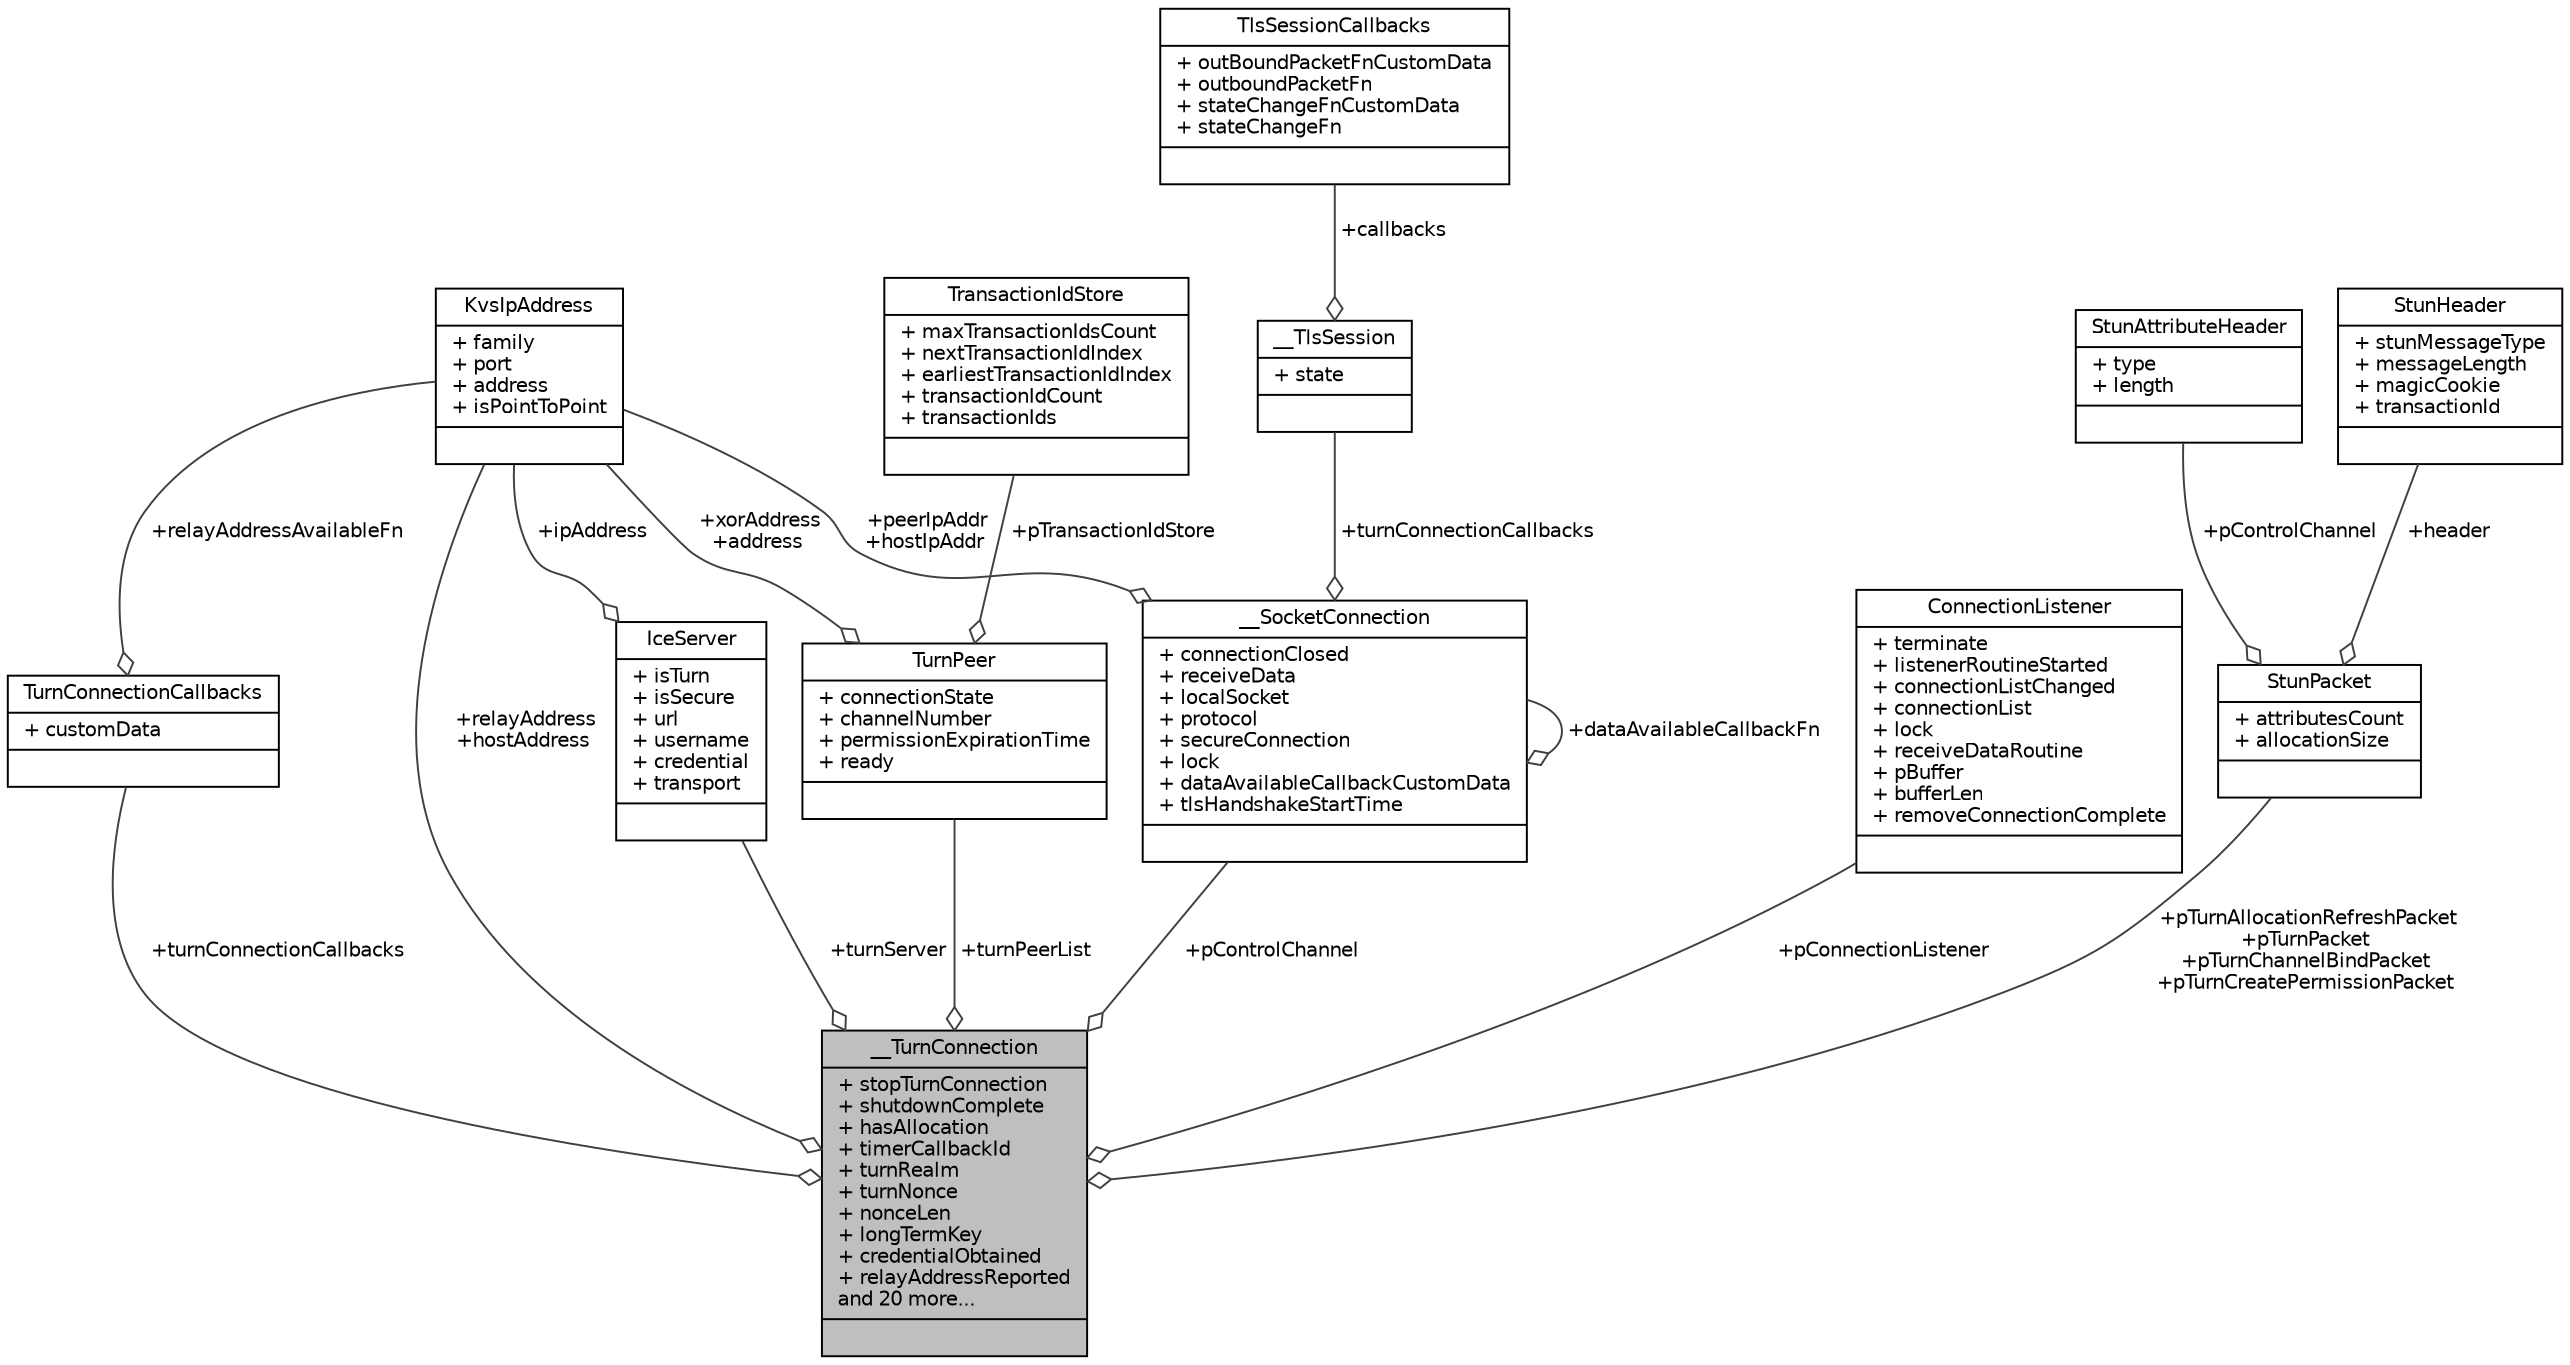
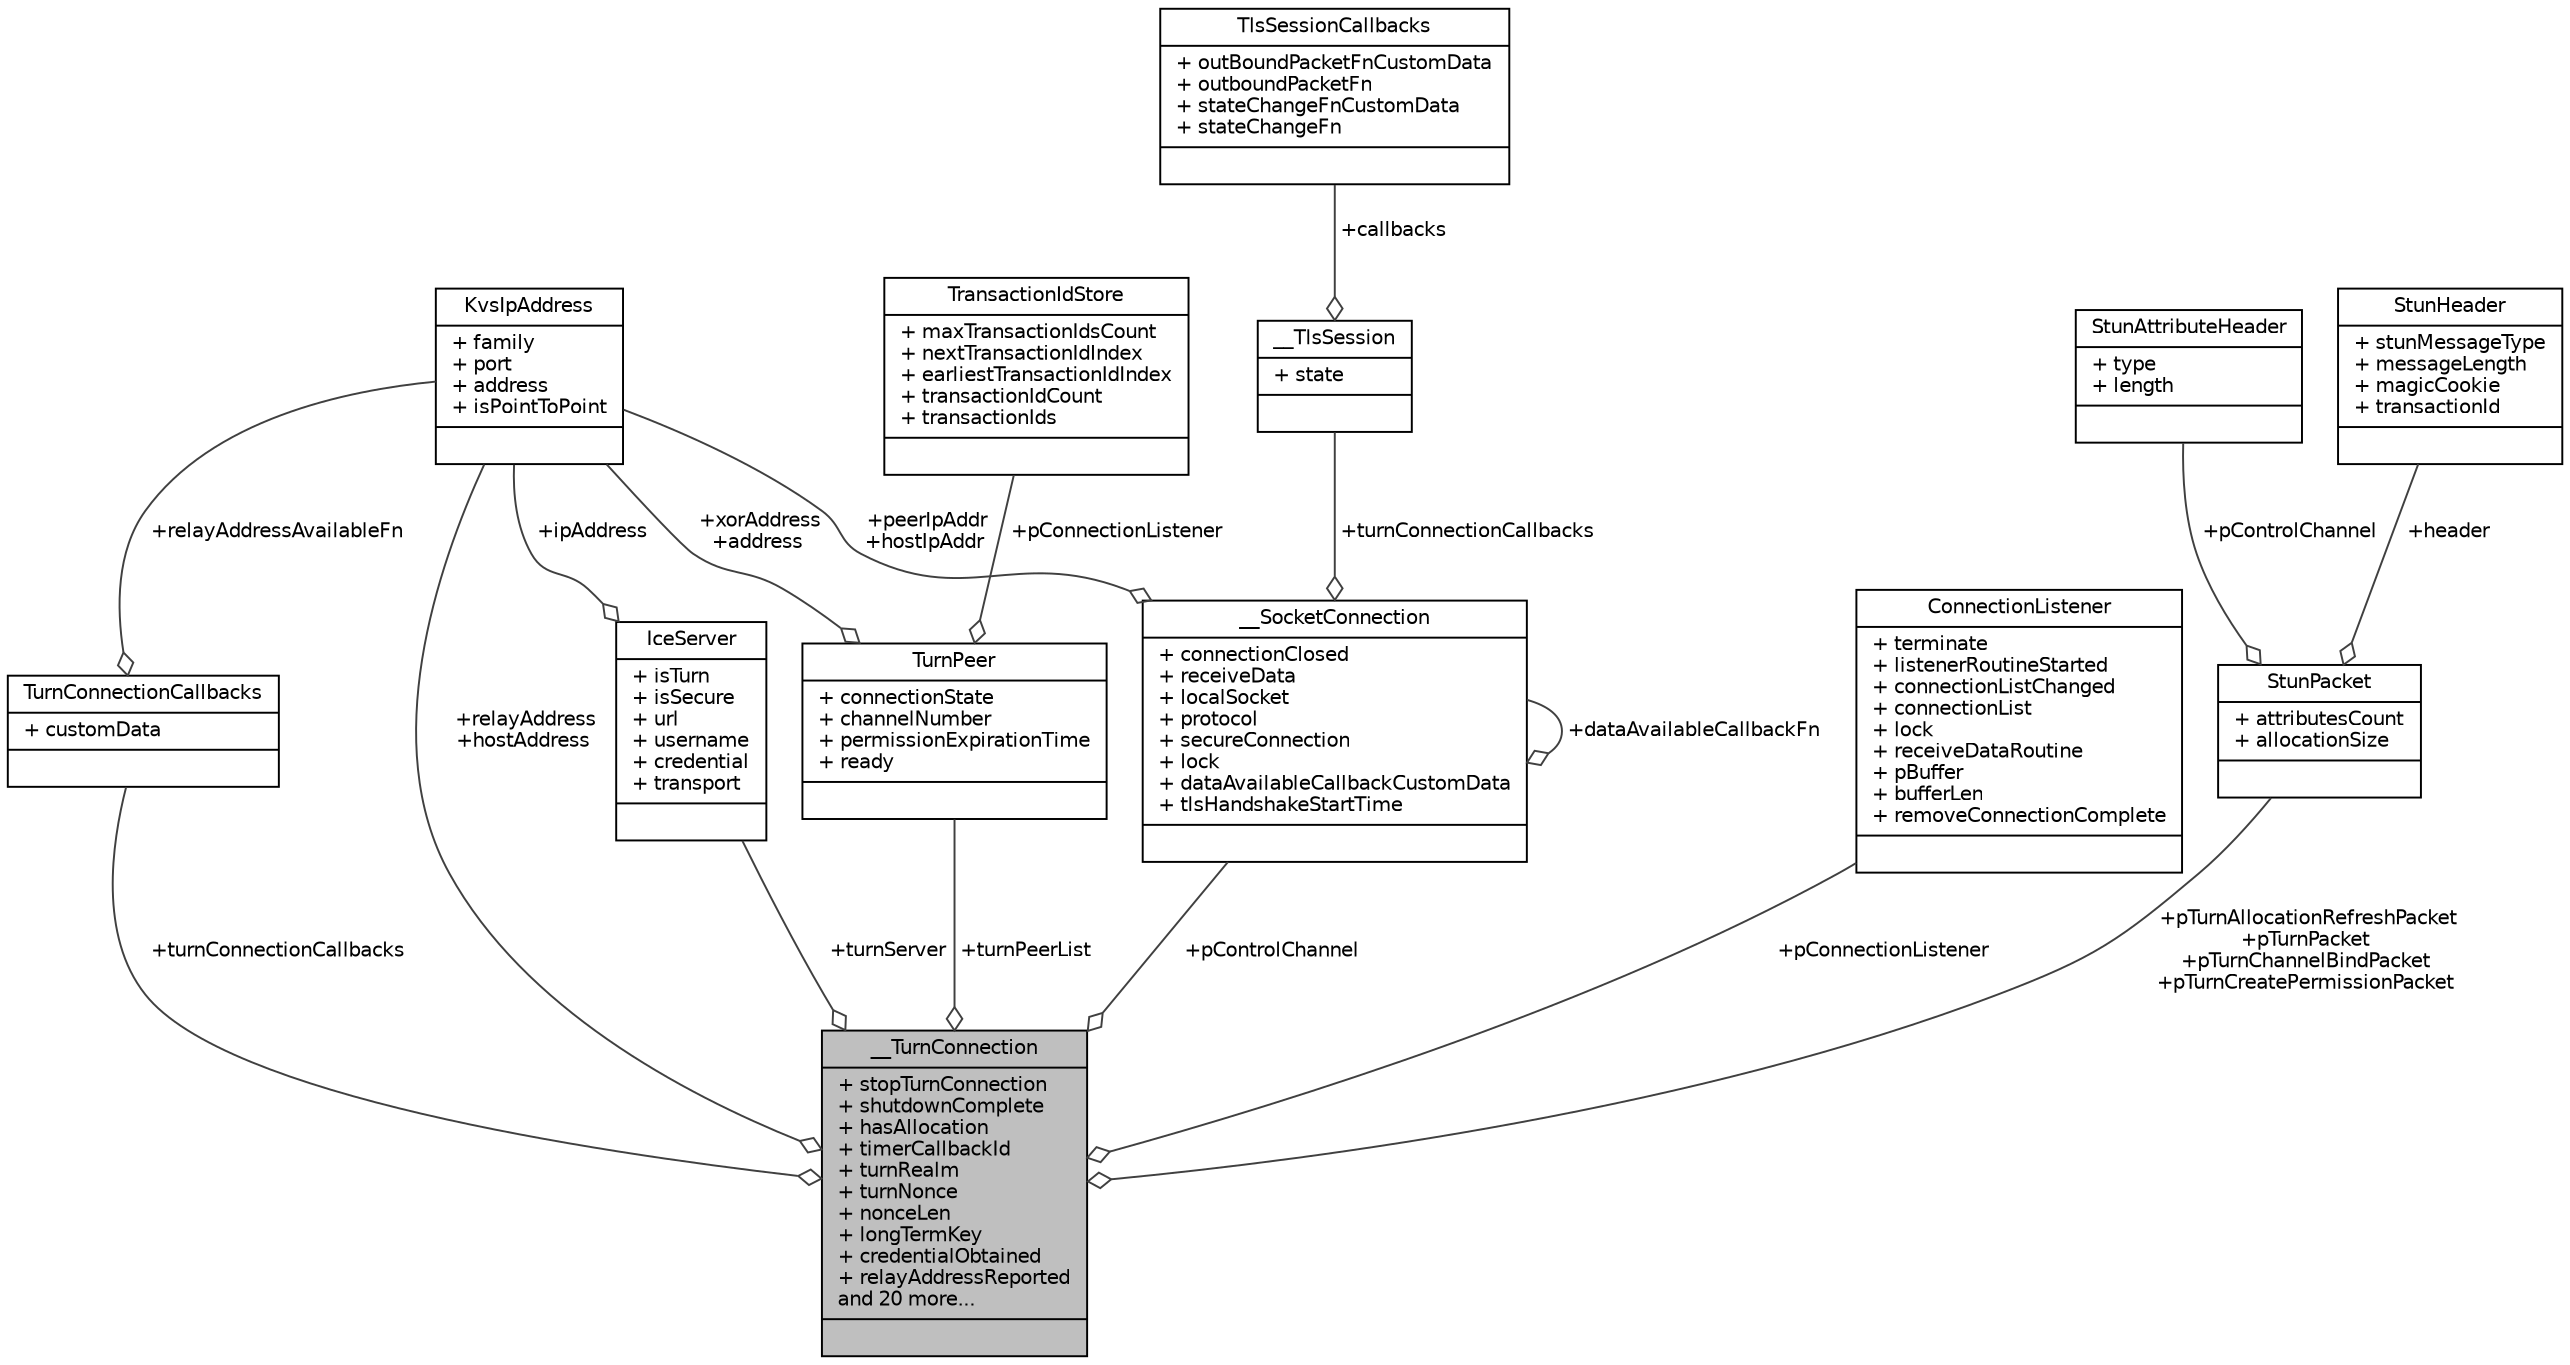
(1111, 532) -> (1114, 532)
